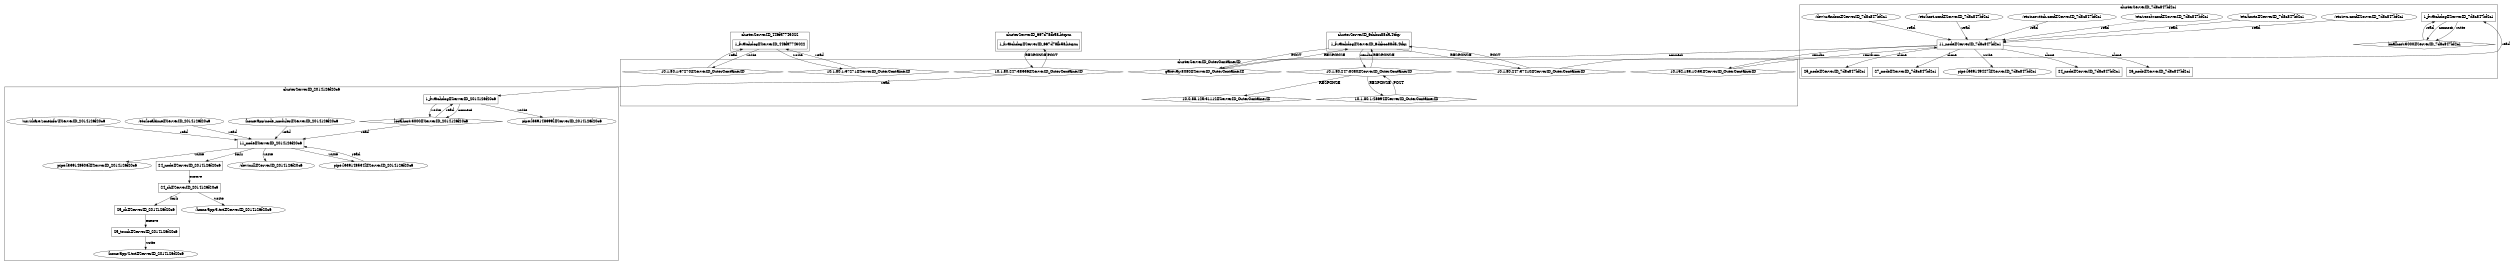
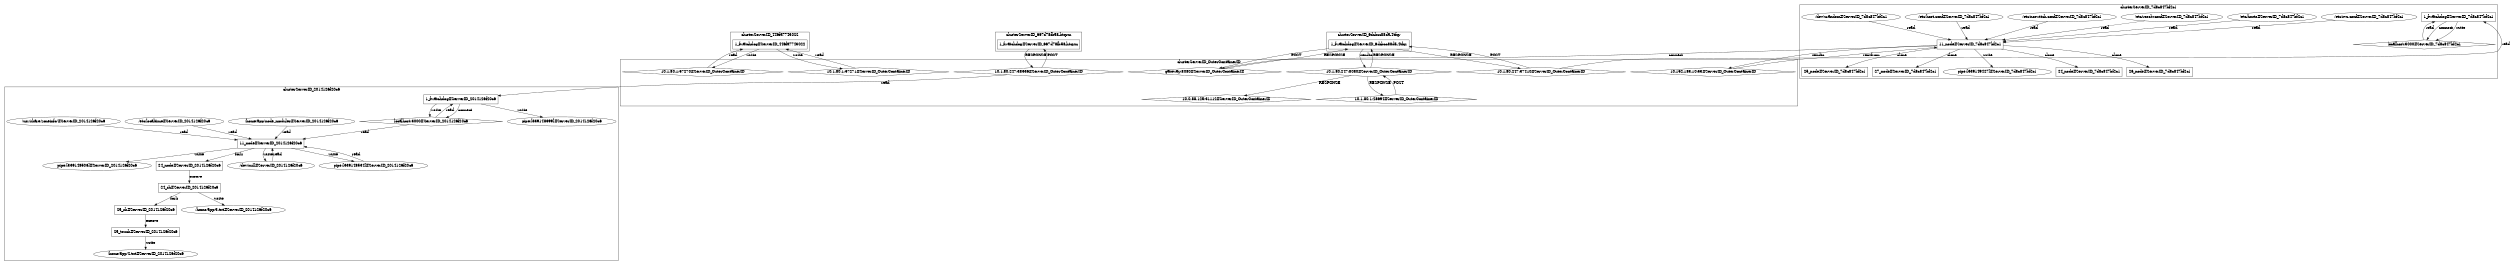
none -> (273, 156)
